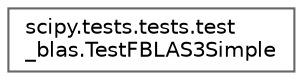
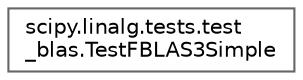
(151, 40) -> (151, 40)
